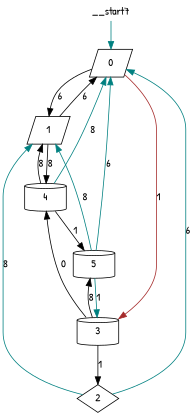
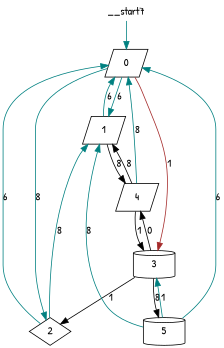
(66, 83) -> (117, 93)
(75, 99) -> (105, 100)
none -> (35, 171)
(45, 197) -> (137, 197)
(67, 228) -> (136, 228)
